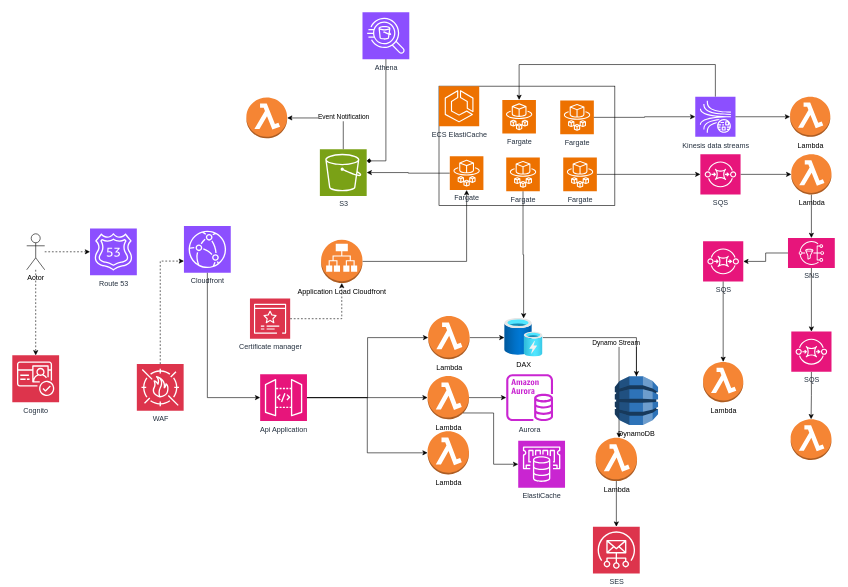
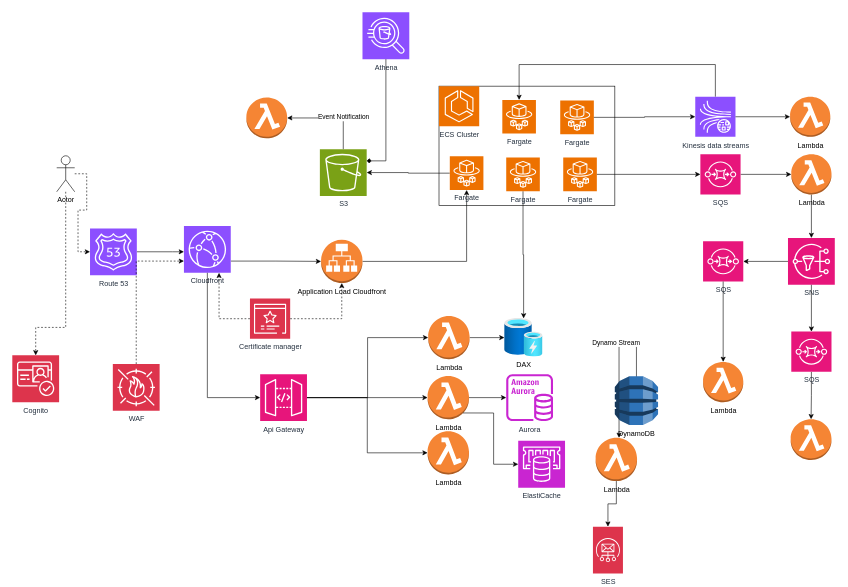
(460, 135) -> (460, 135)
(36, 252) -> (66, 174)
none -> (178, 252)
(811, 253) -> (811, 261)
none -> (314, 261)
none -> (219, 278)
(589, 338) -> none
(160, 387) -> (136, 387)
(284, 429) -> (284, 429)
(616, 550) -> (608, 550)
